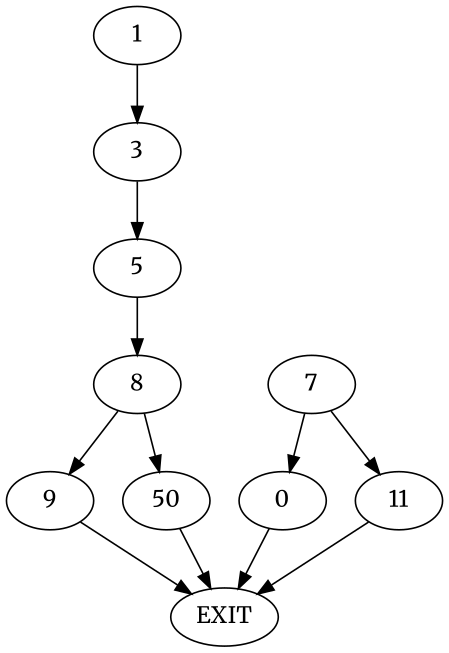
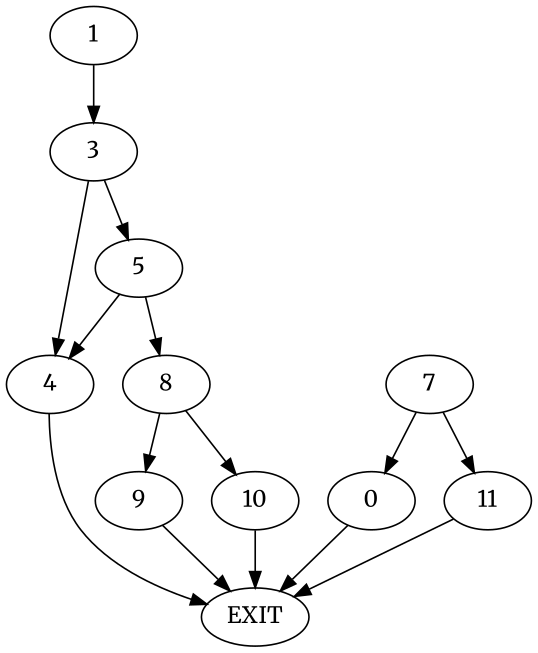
none -> (50, 384)
(166, 501) -> (255, 501)
